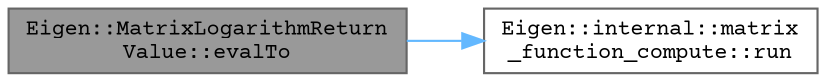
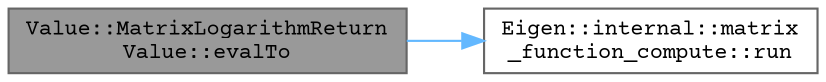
(208, 41) -> (208, 41)
